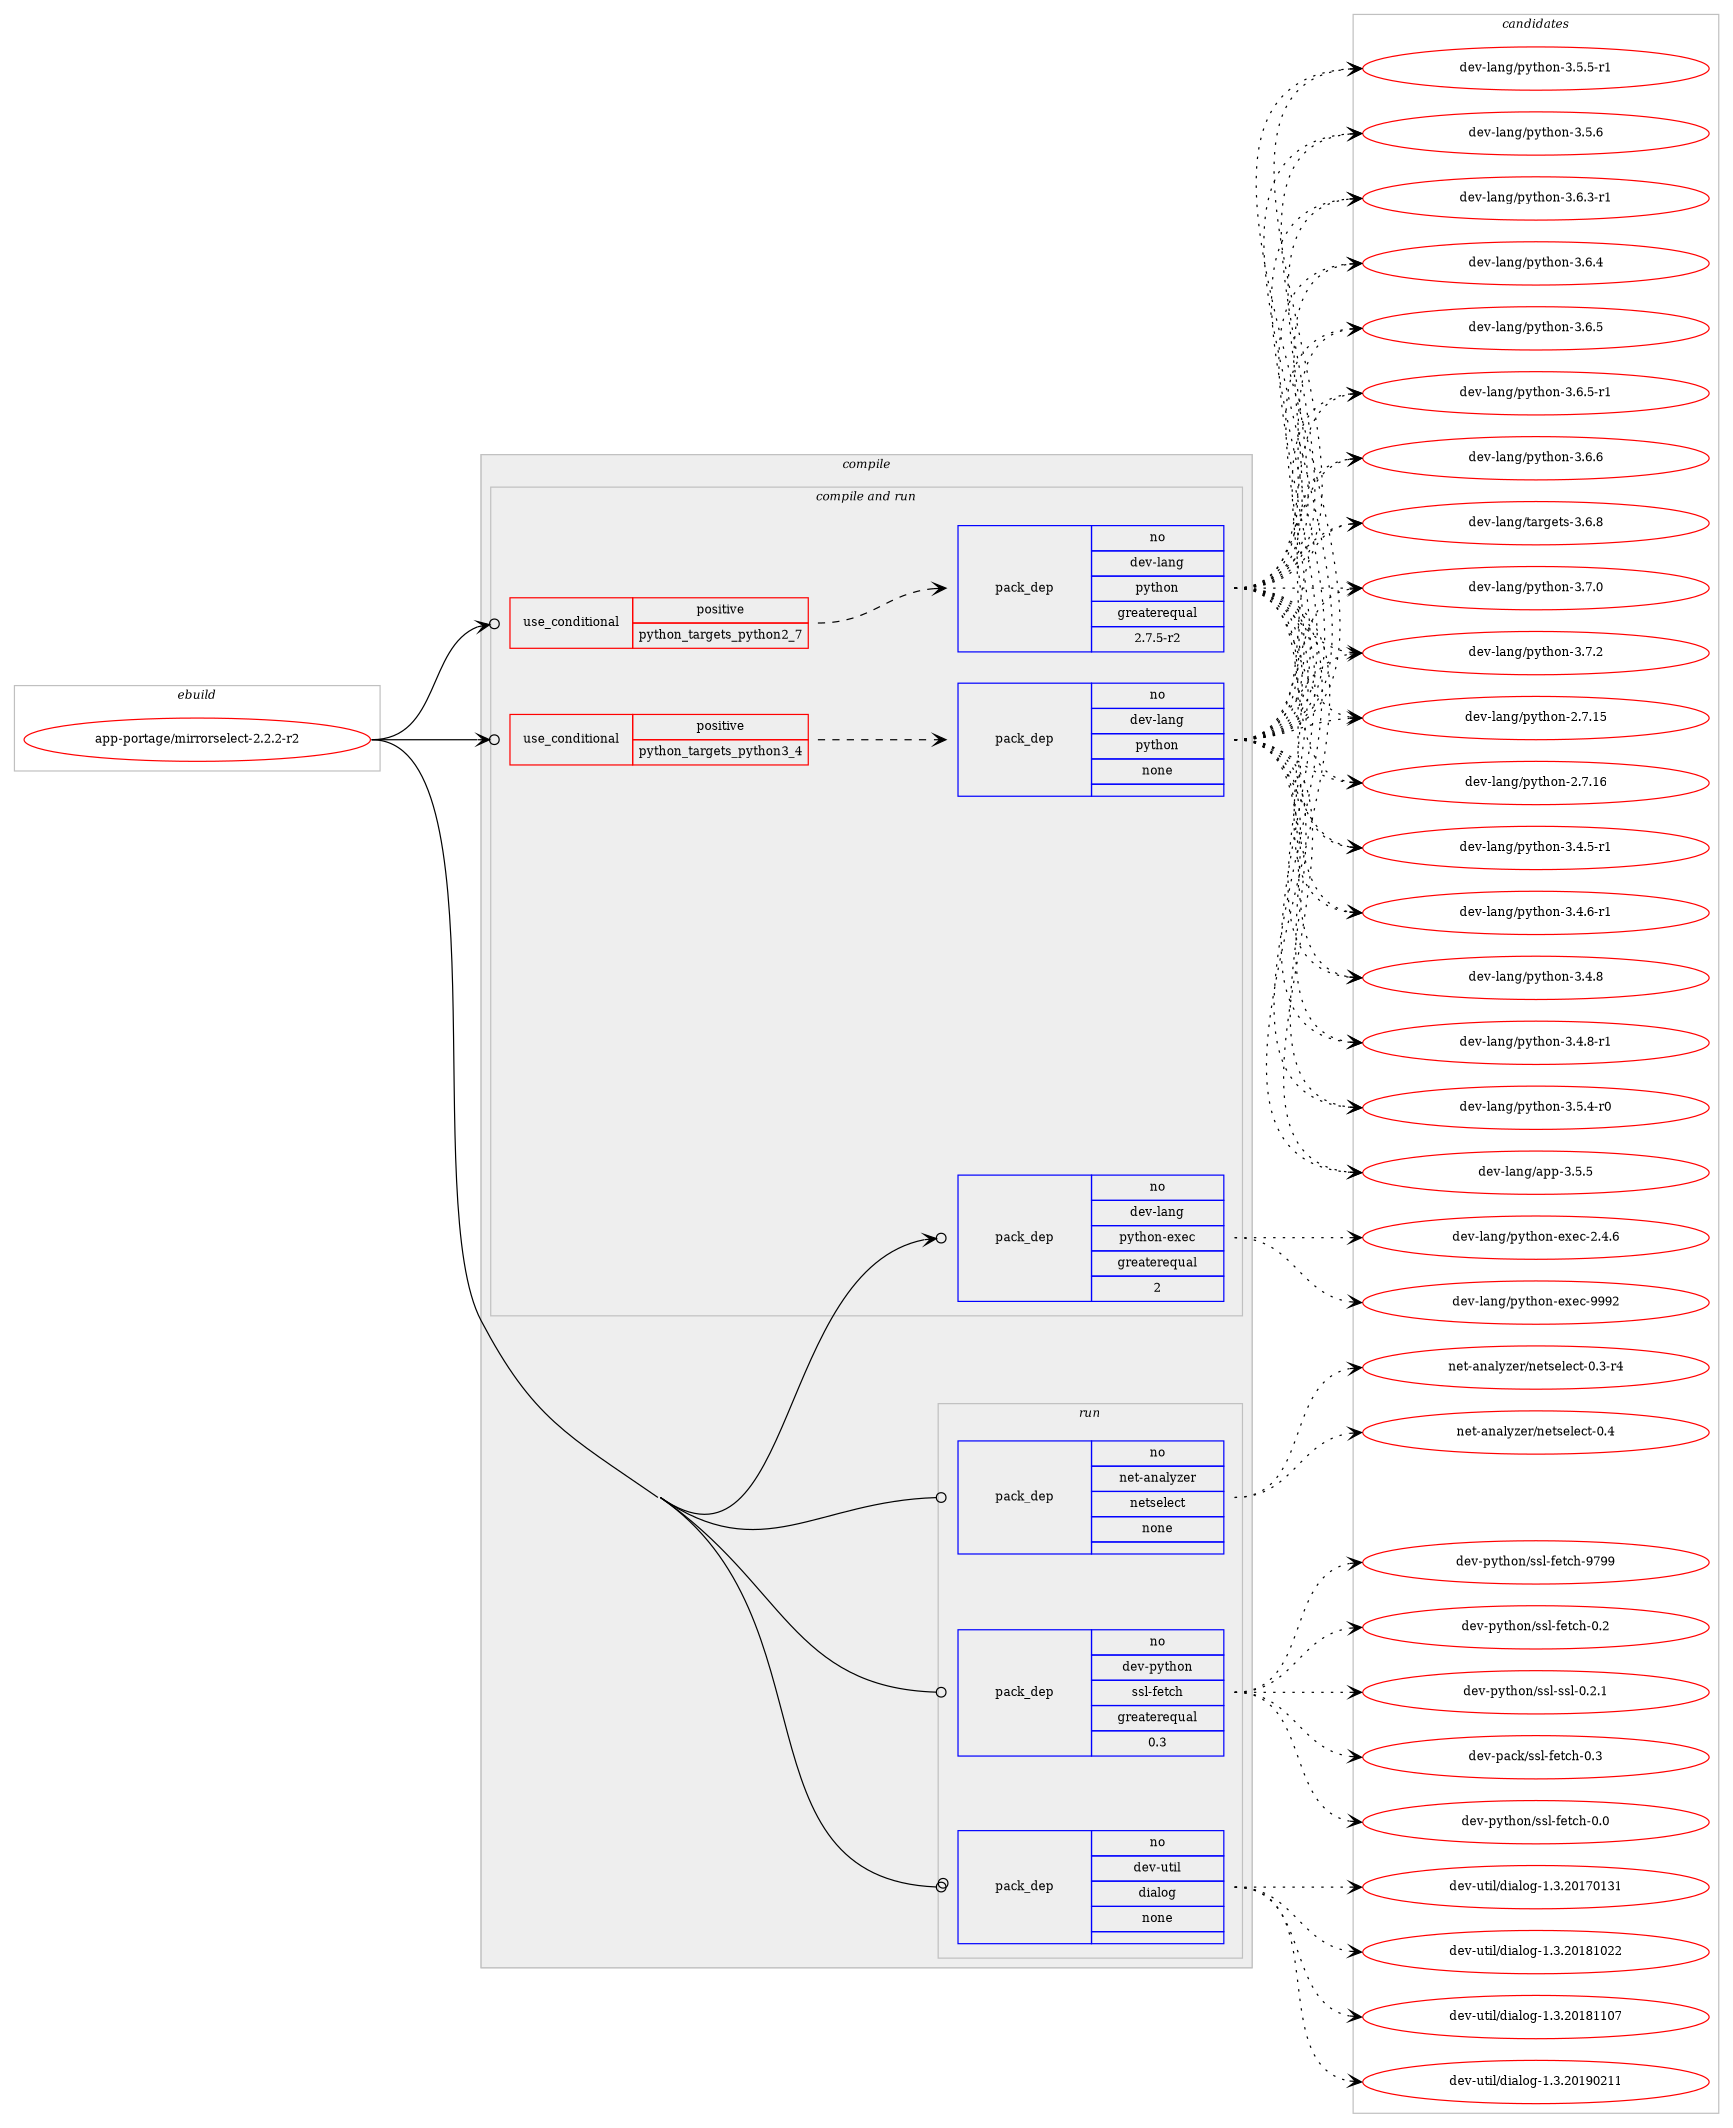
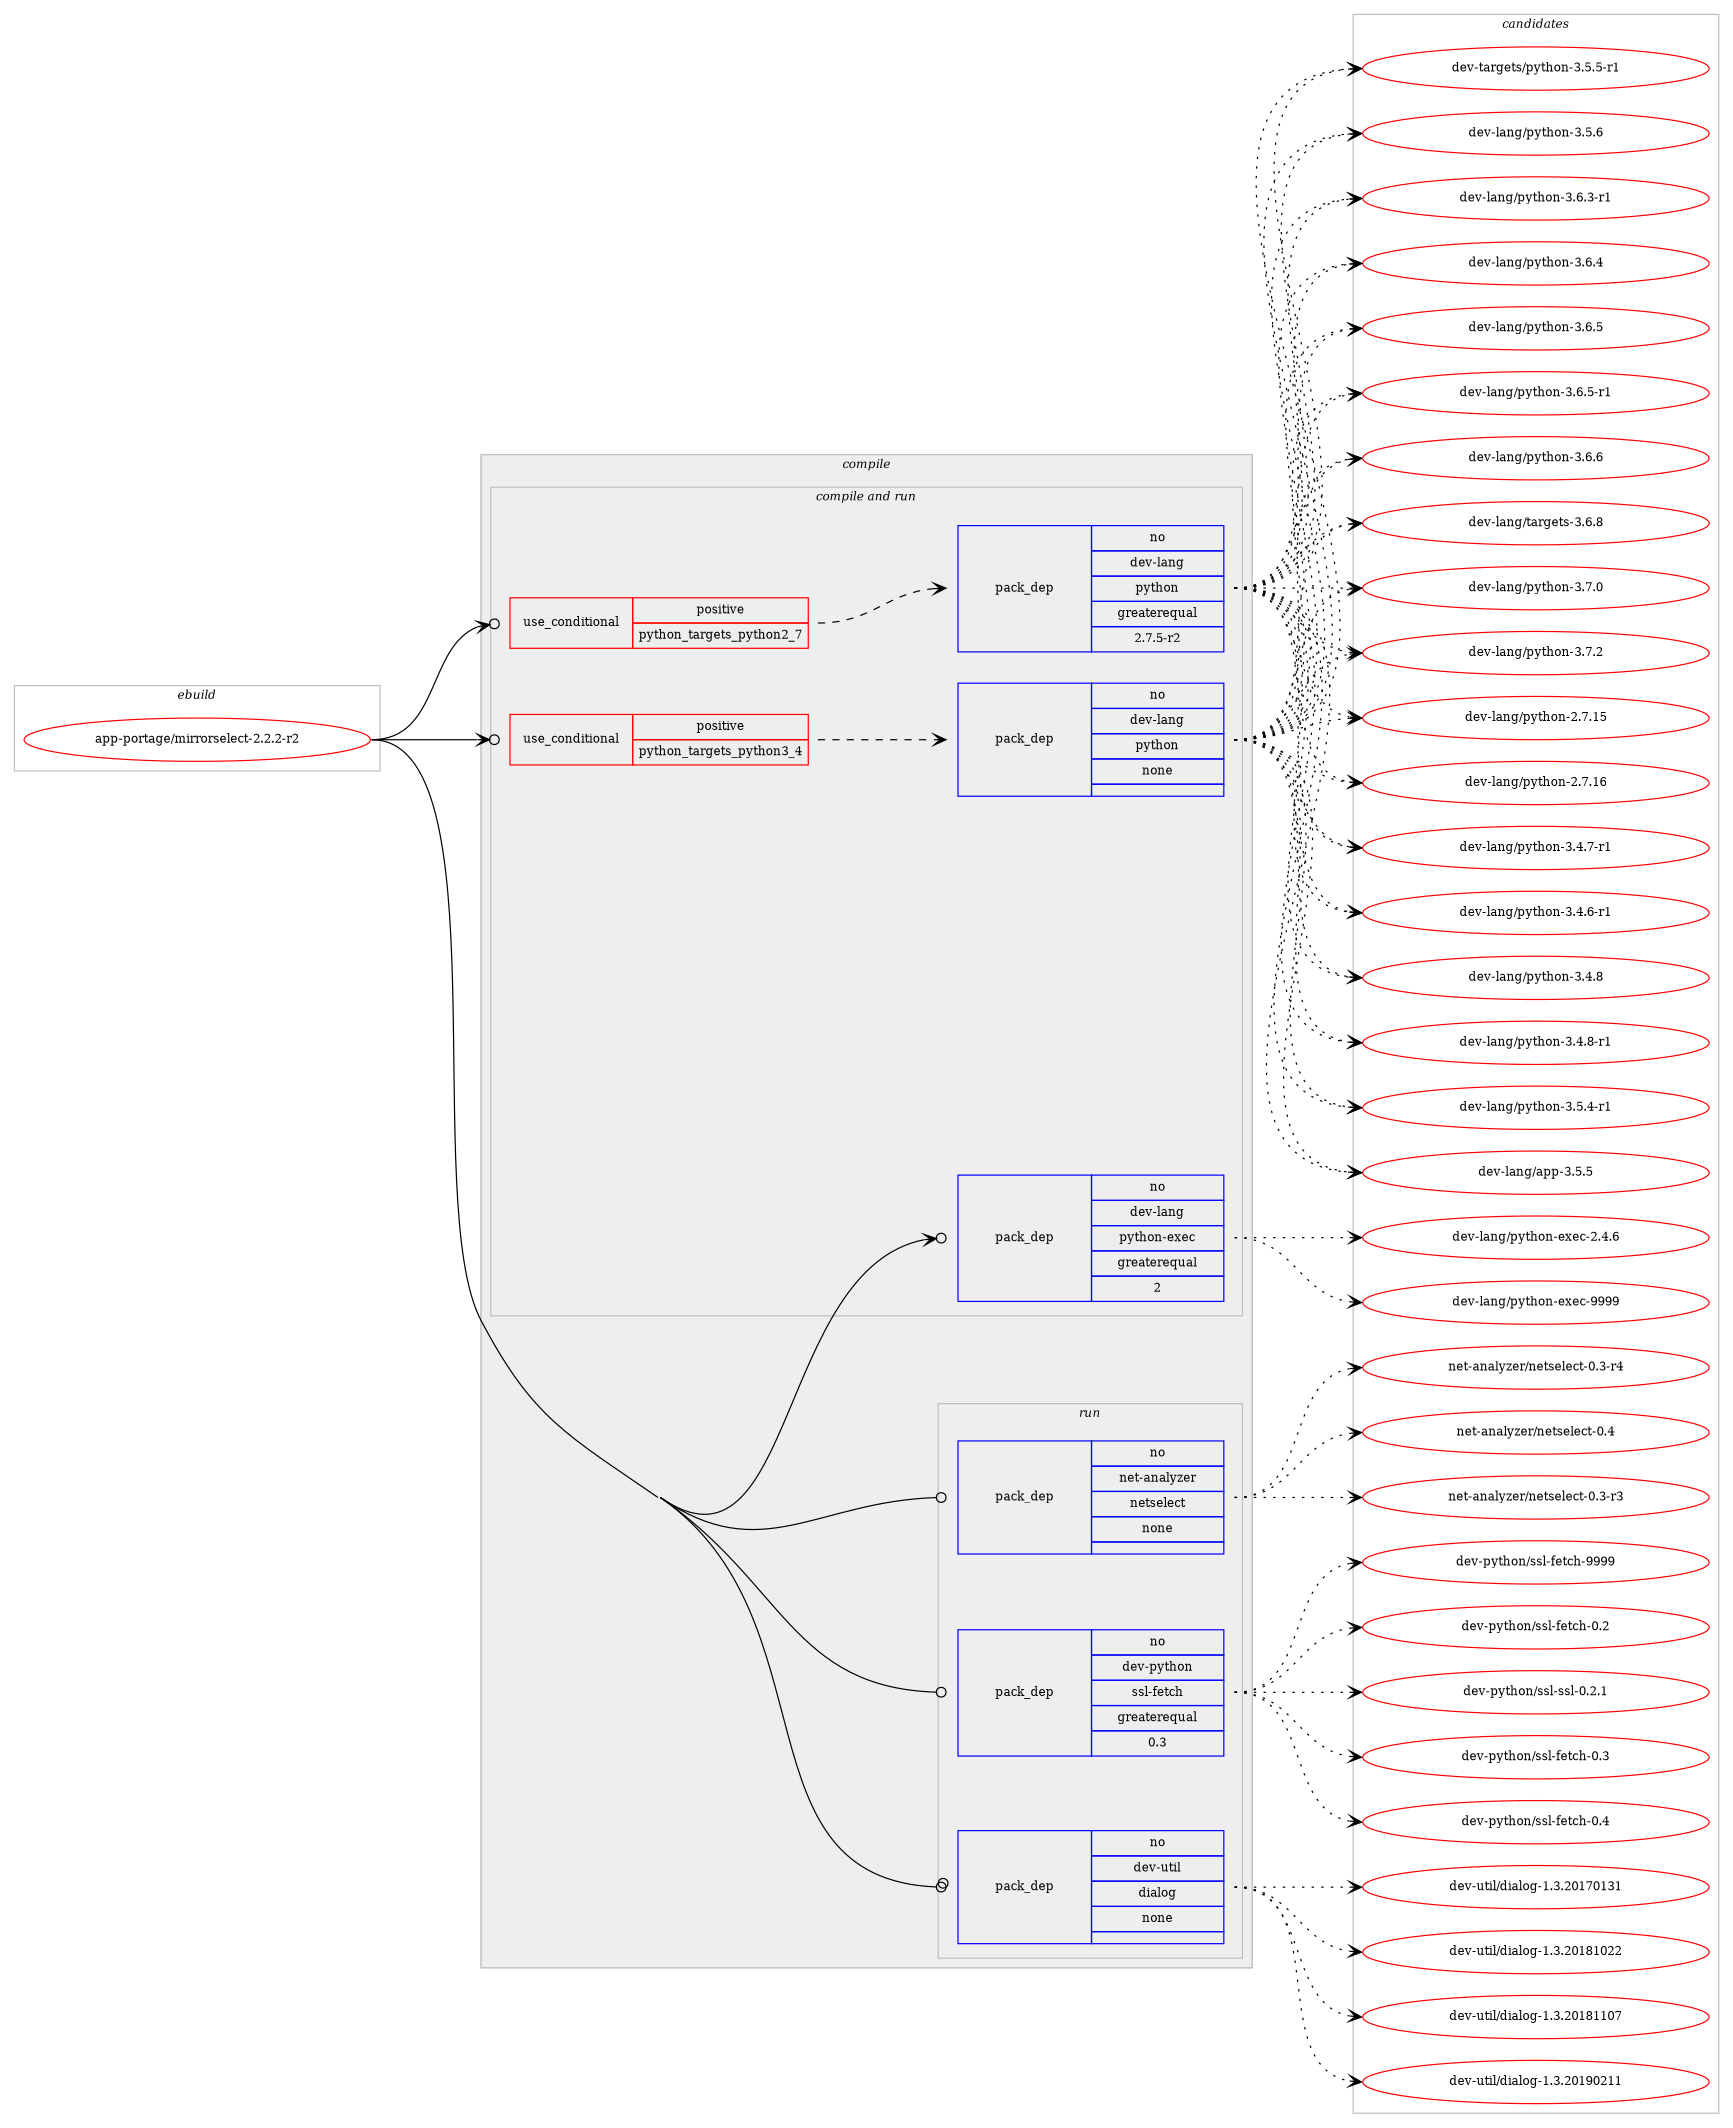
(1536, 69) -> (1536, 69)
(1536, 848) -> (1536, 848)
(1536, 1108) -> (1536, 1108)
(1536, 1303) -> (1536, 1303)
none -> (1536, 1497)
(1536, 1562) -> (1536, 1562)
(1536, 1757) -> (1536, 1757)
(1536, 1822) -> (1536, 1822)
